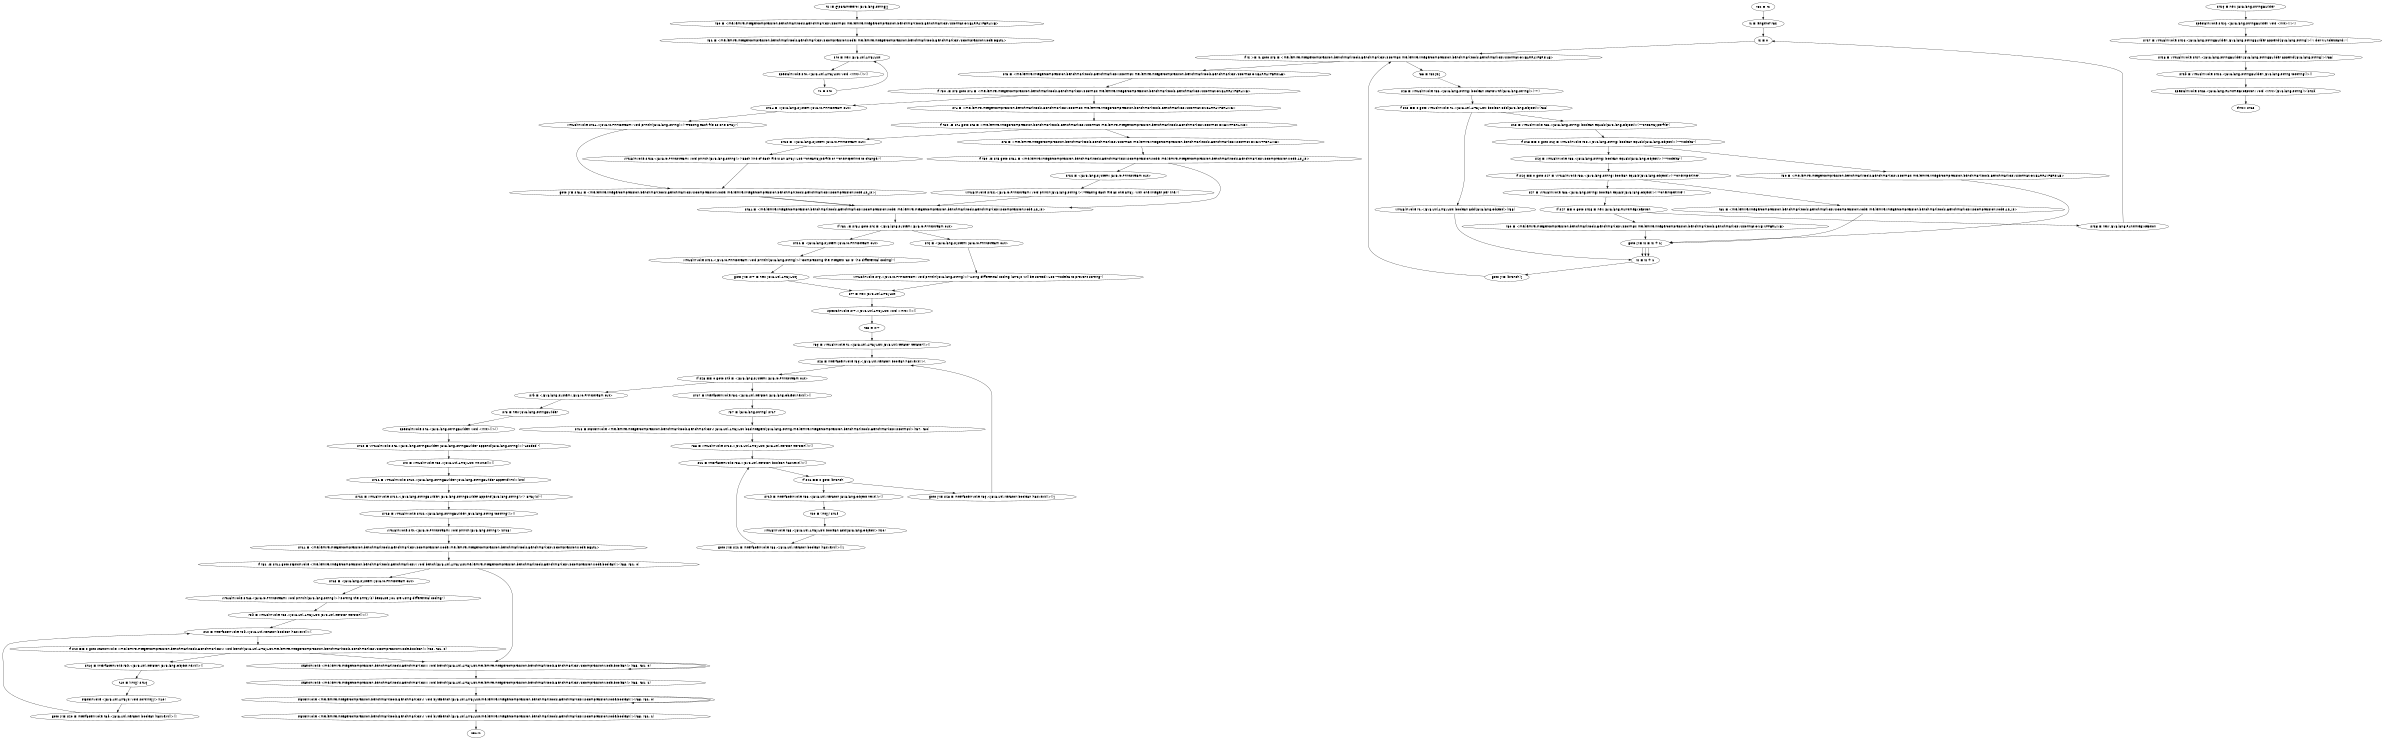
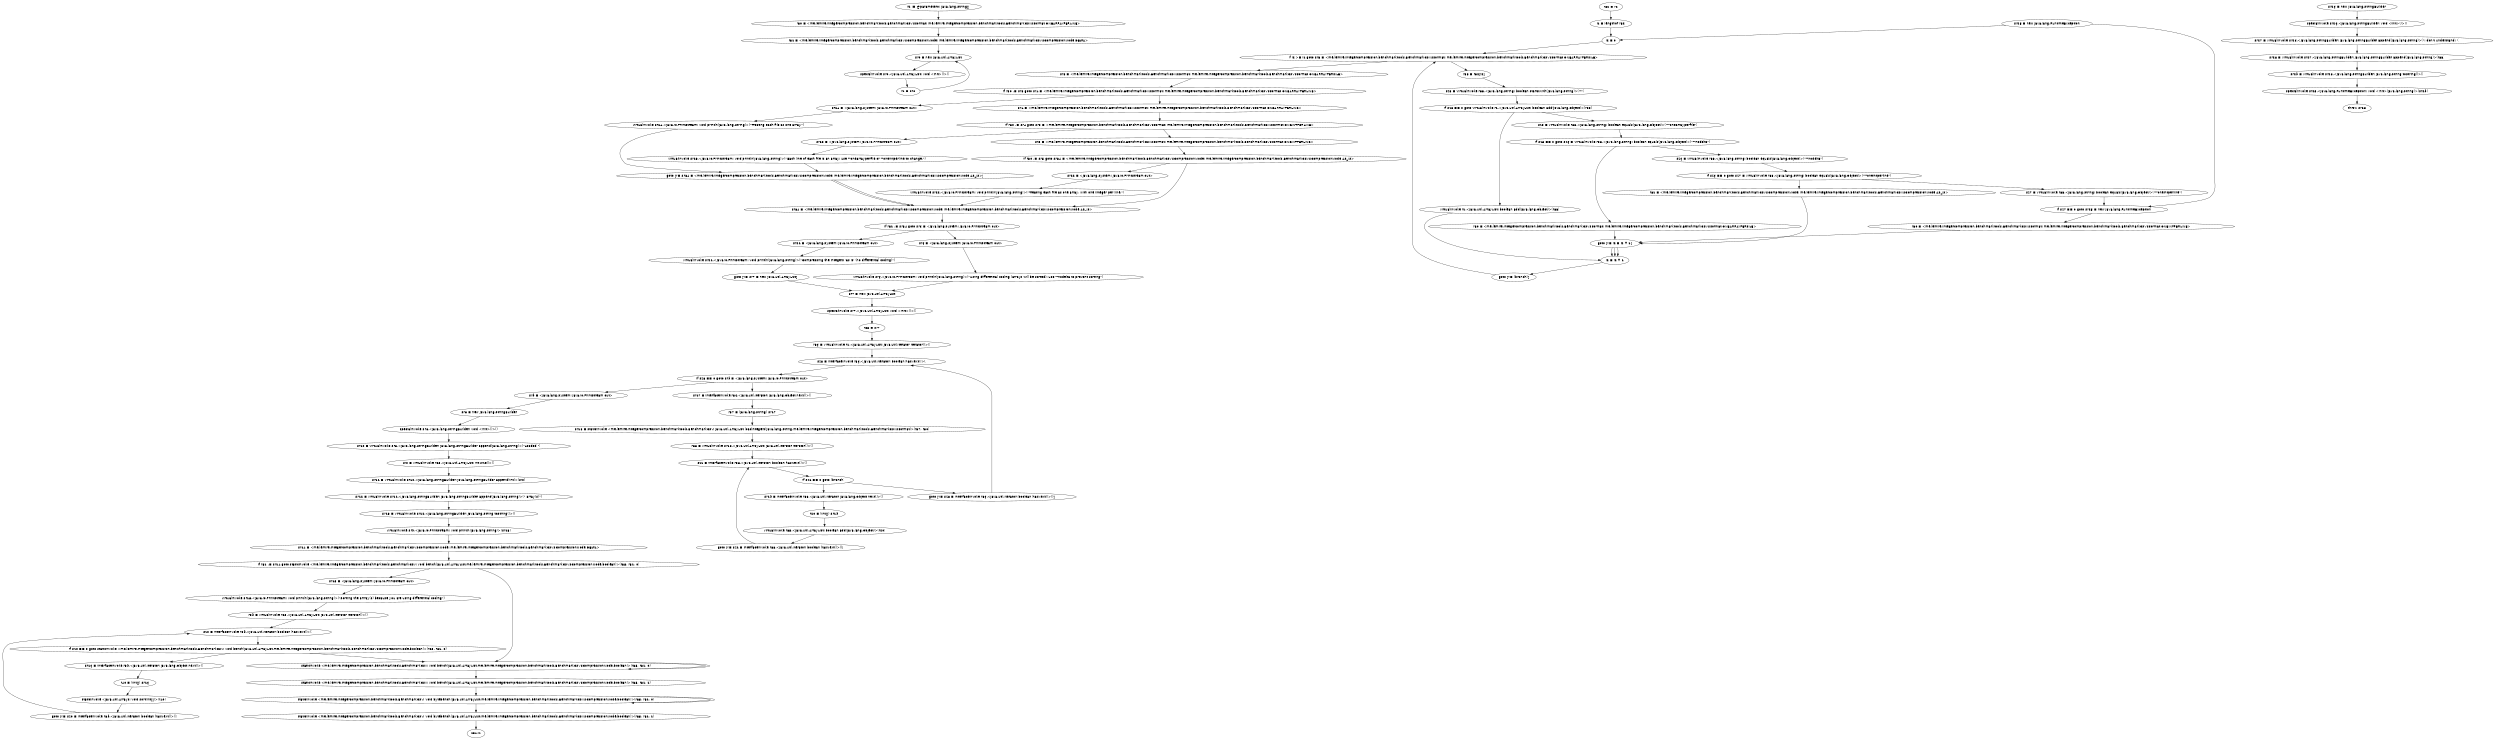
(1862, 221) -> (2215, 92)
